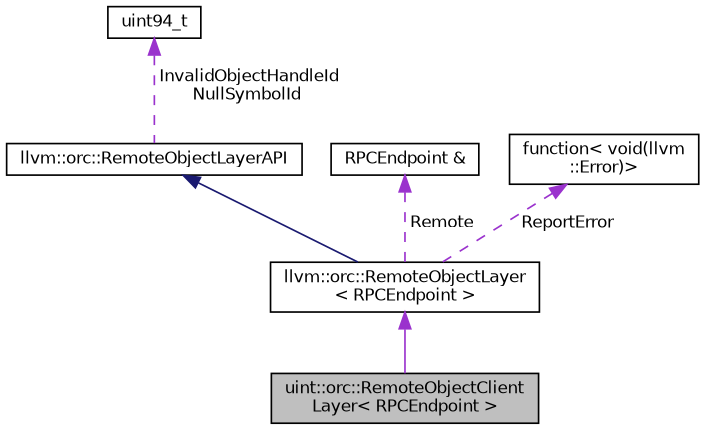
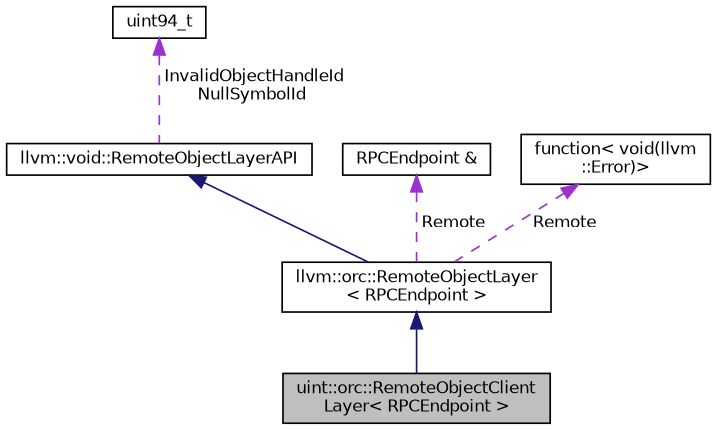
(154, 159) -> (159, 159)
(565, 223) -> (563, 223)
(405, 351) -> (417, 351)
